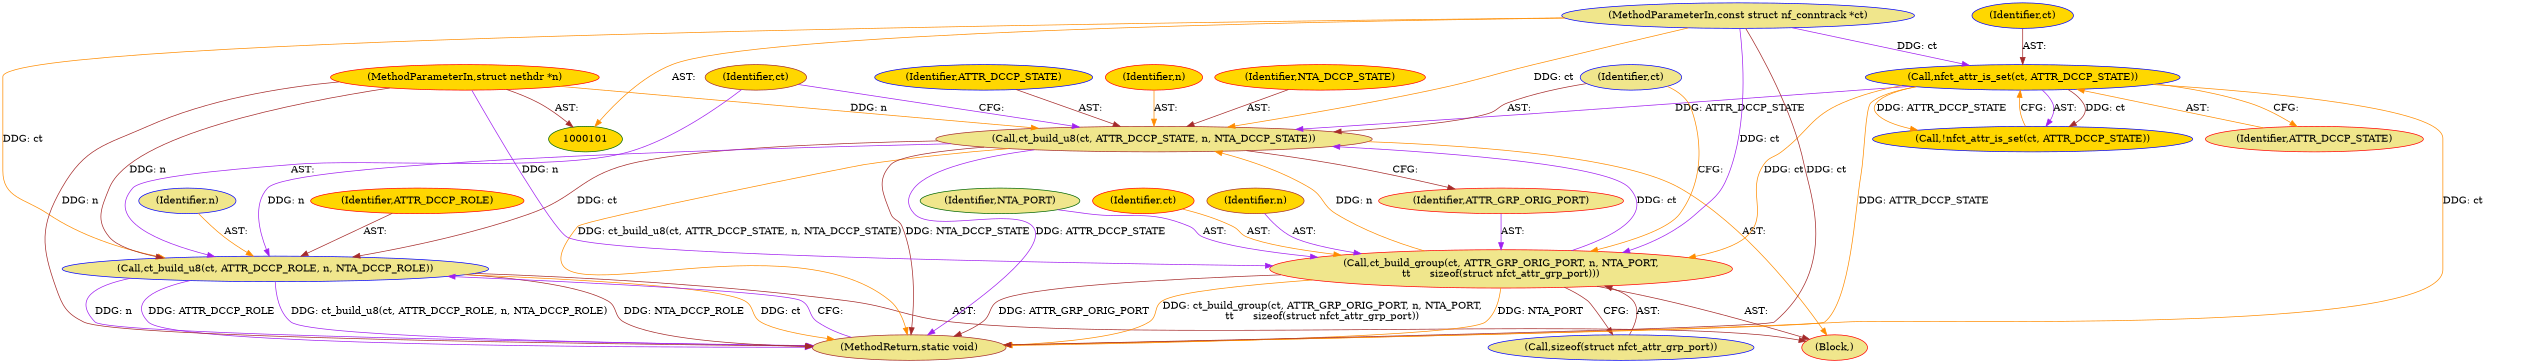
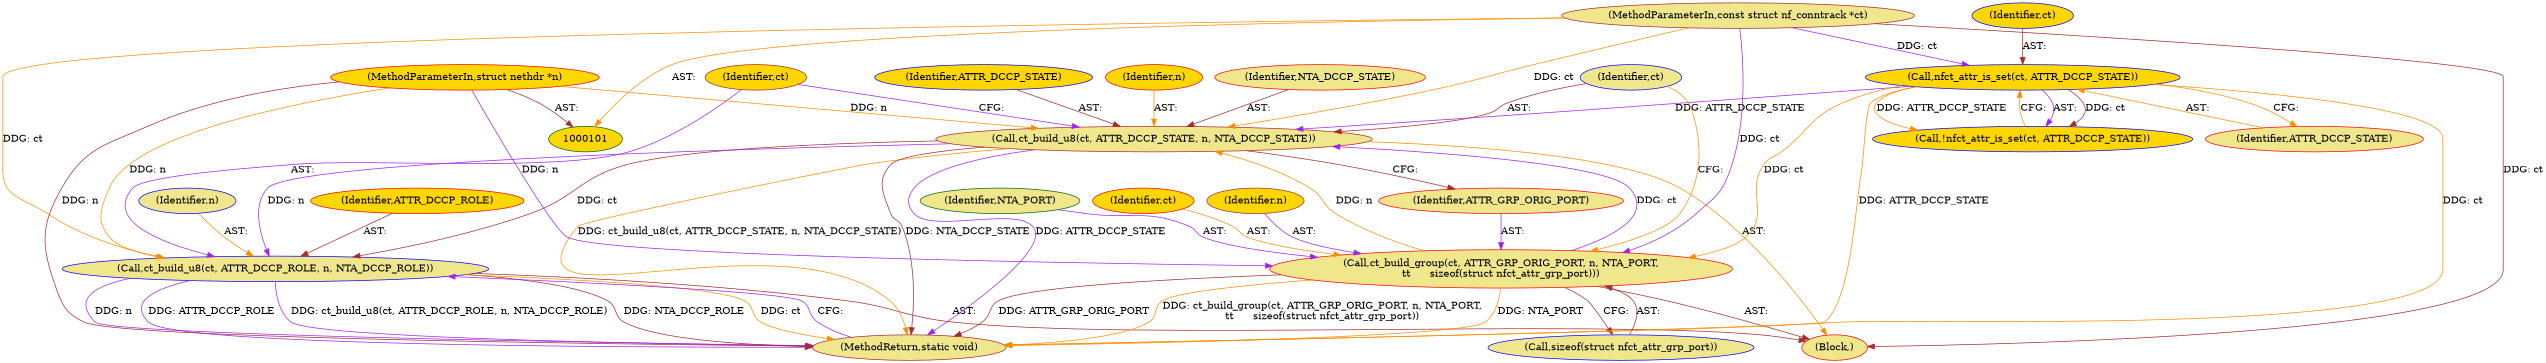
(1738, 16) -> (1738, 16)
(1320, 77) -> (1320, 77)
(191, 134) -> (191, 134)
(1789, 306) -> (2503, 178)
